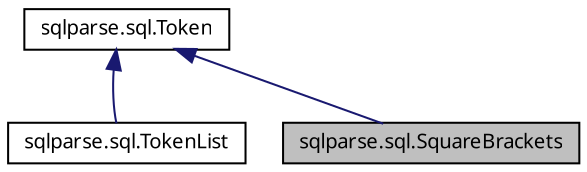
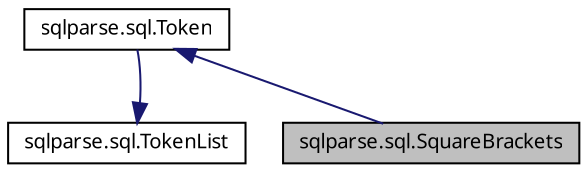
(113, 97) -> (140, 76)
